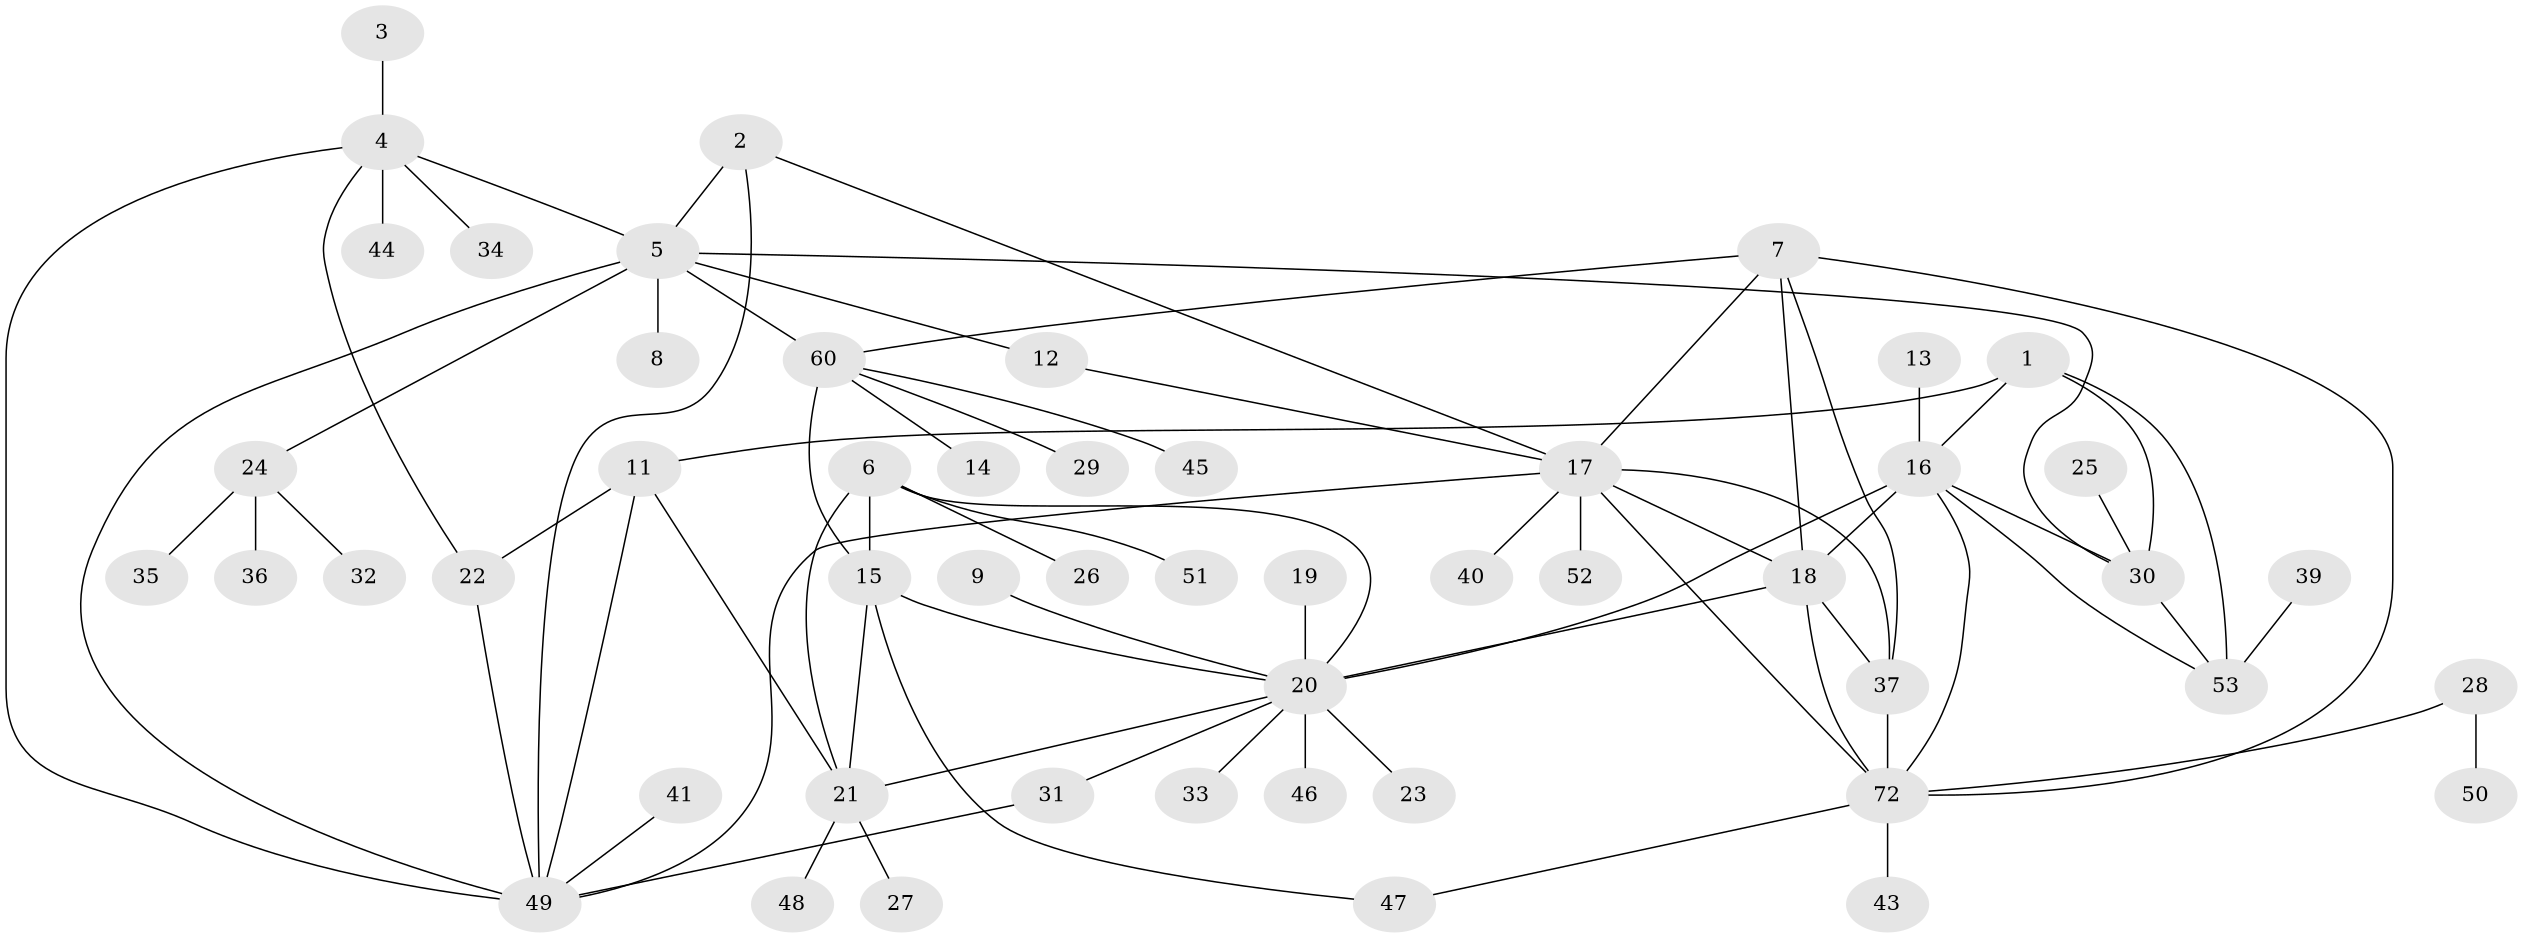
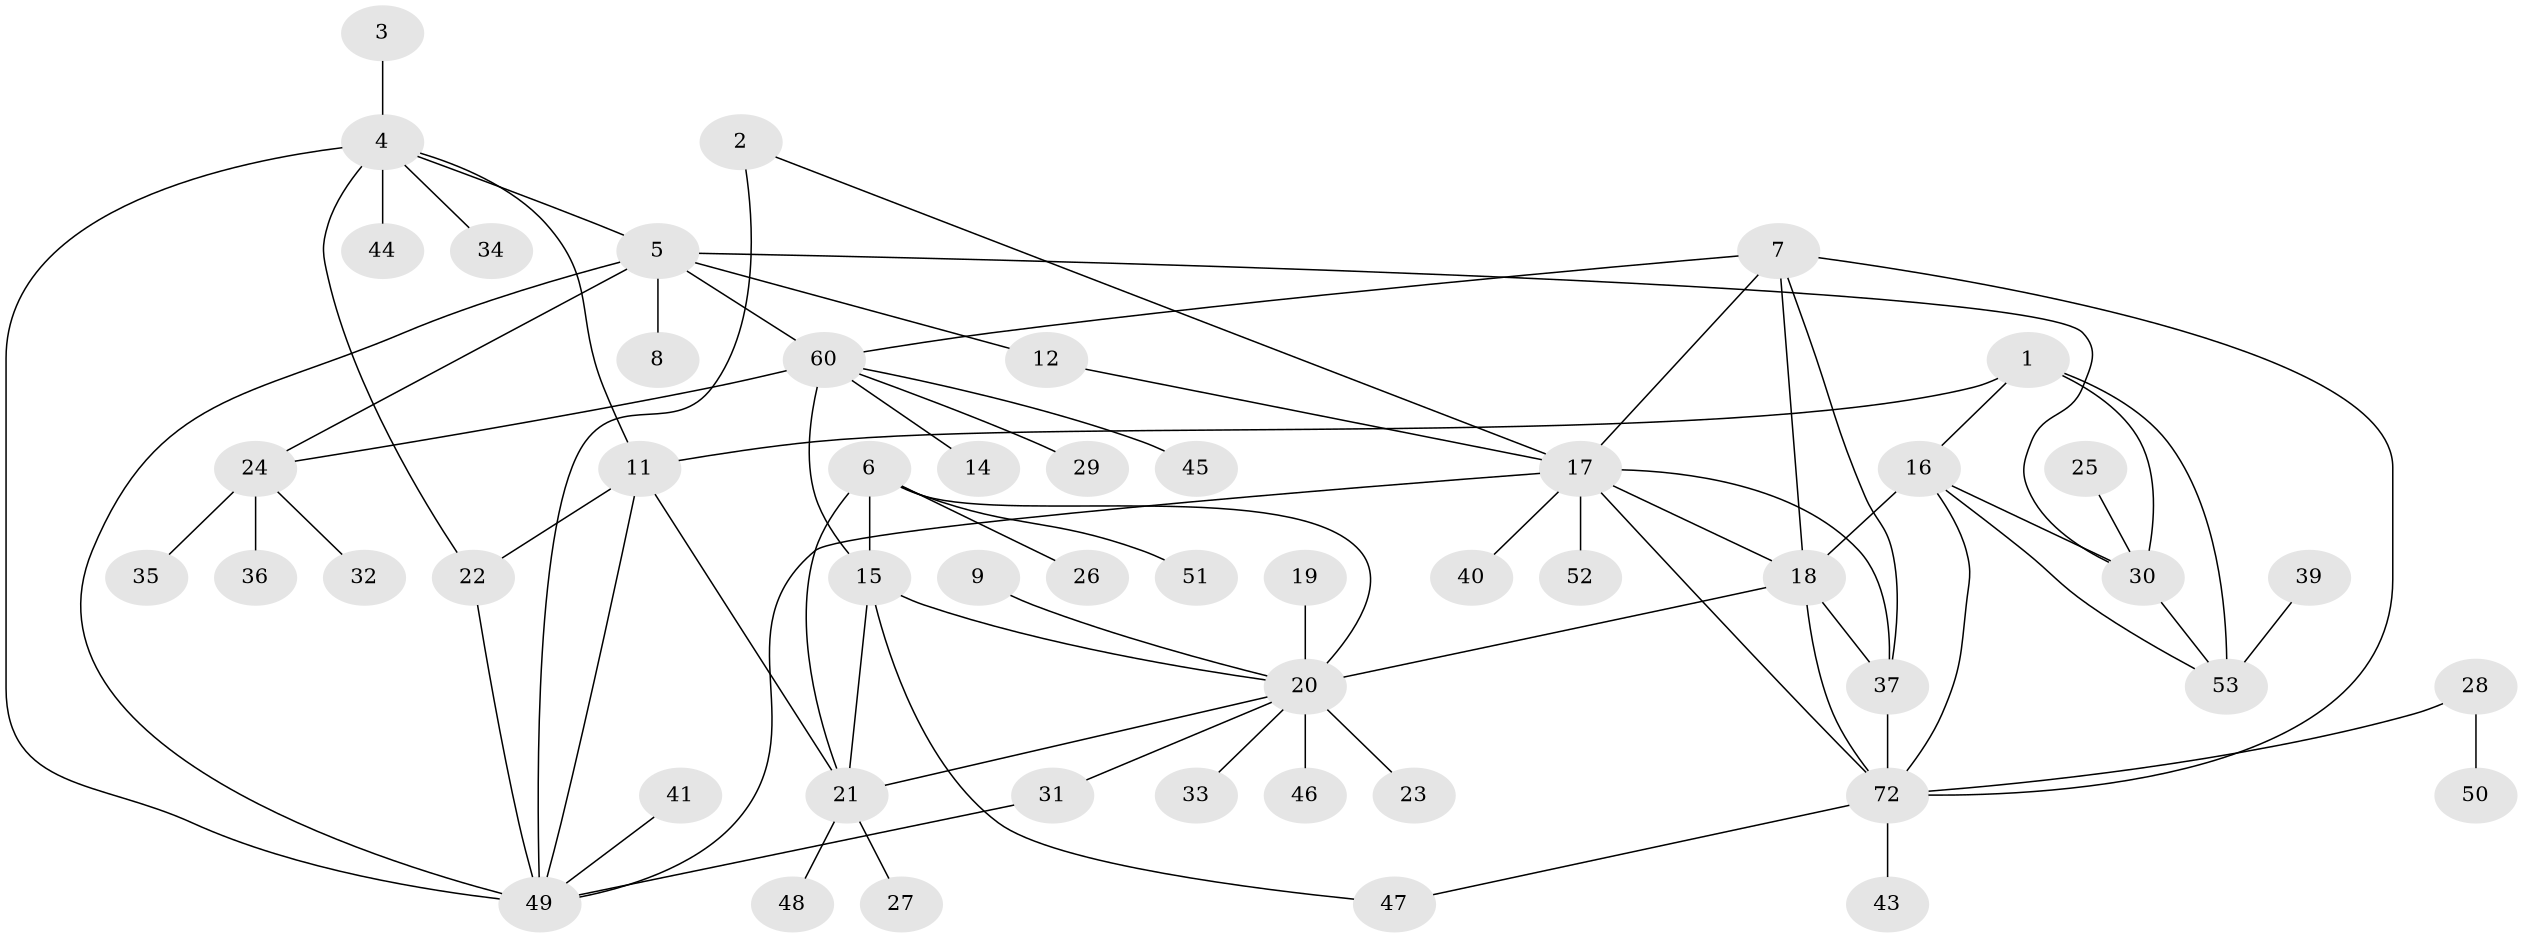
(700, 197) -> none
none -> (571, 261)
(1919, 360) -> none
none -> (541, 420)
(1625, 608) -> none
